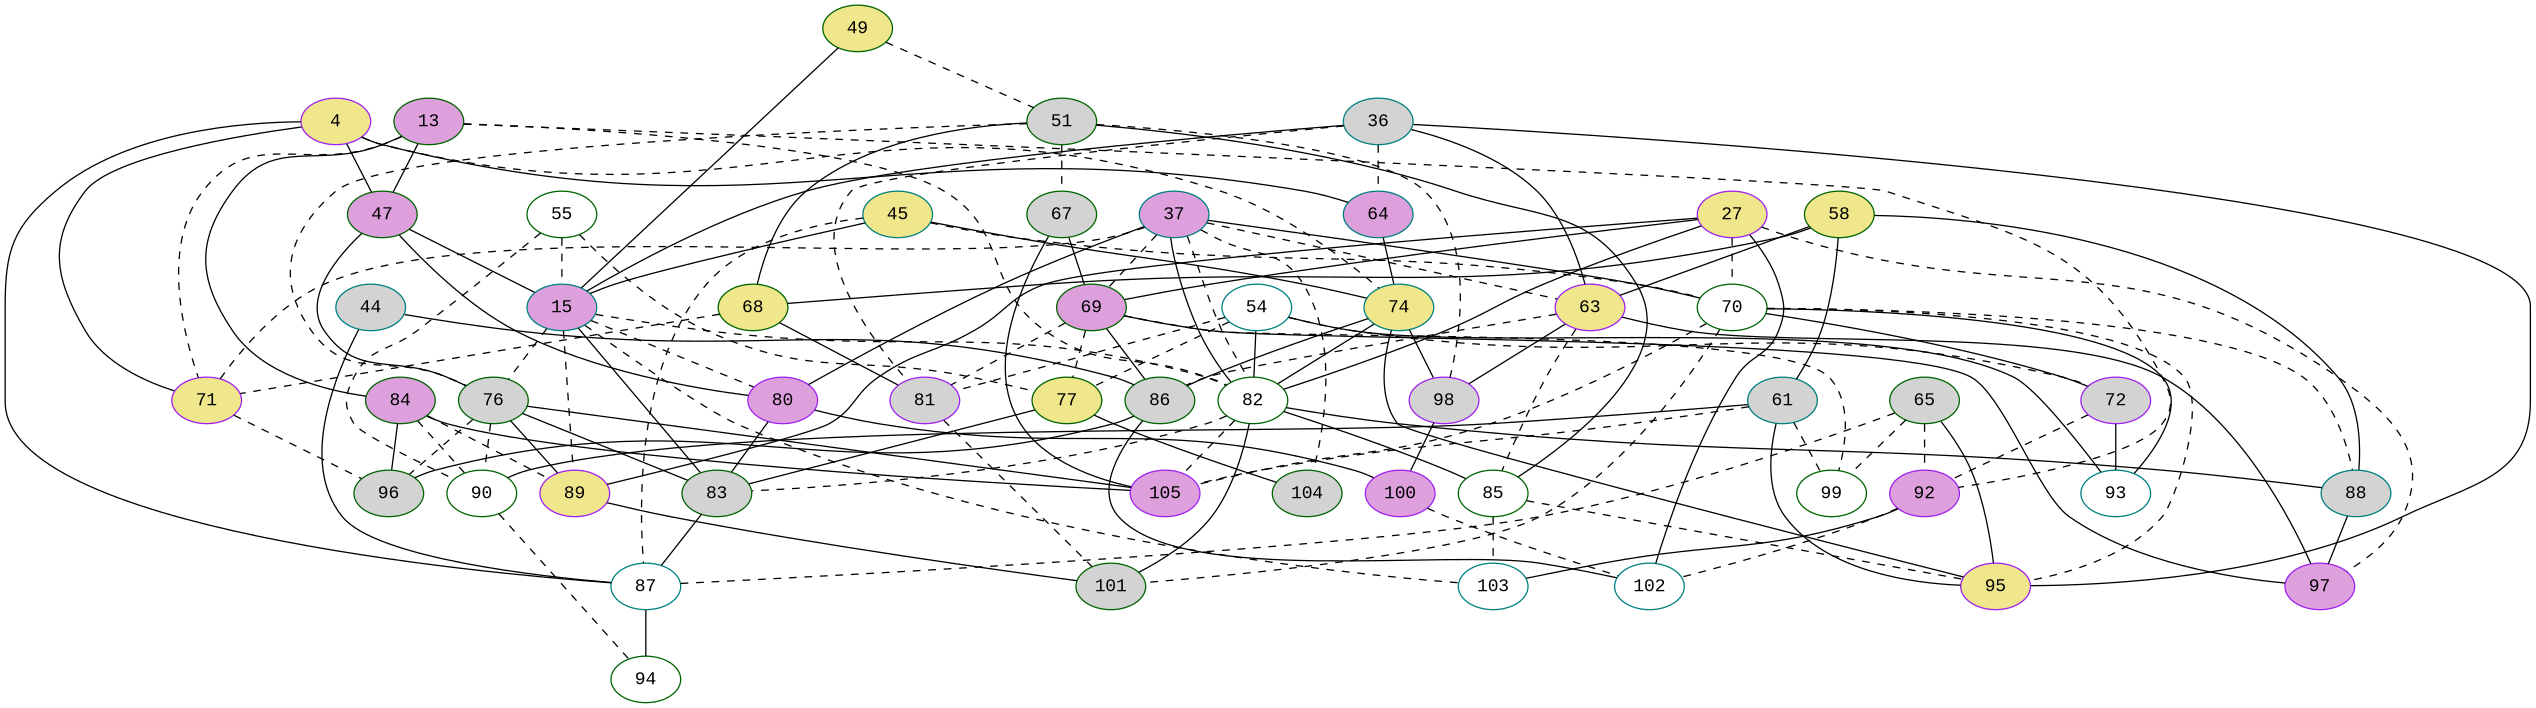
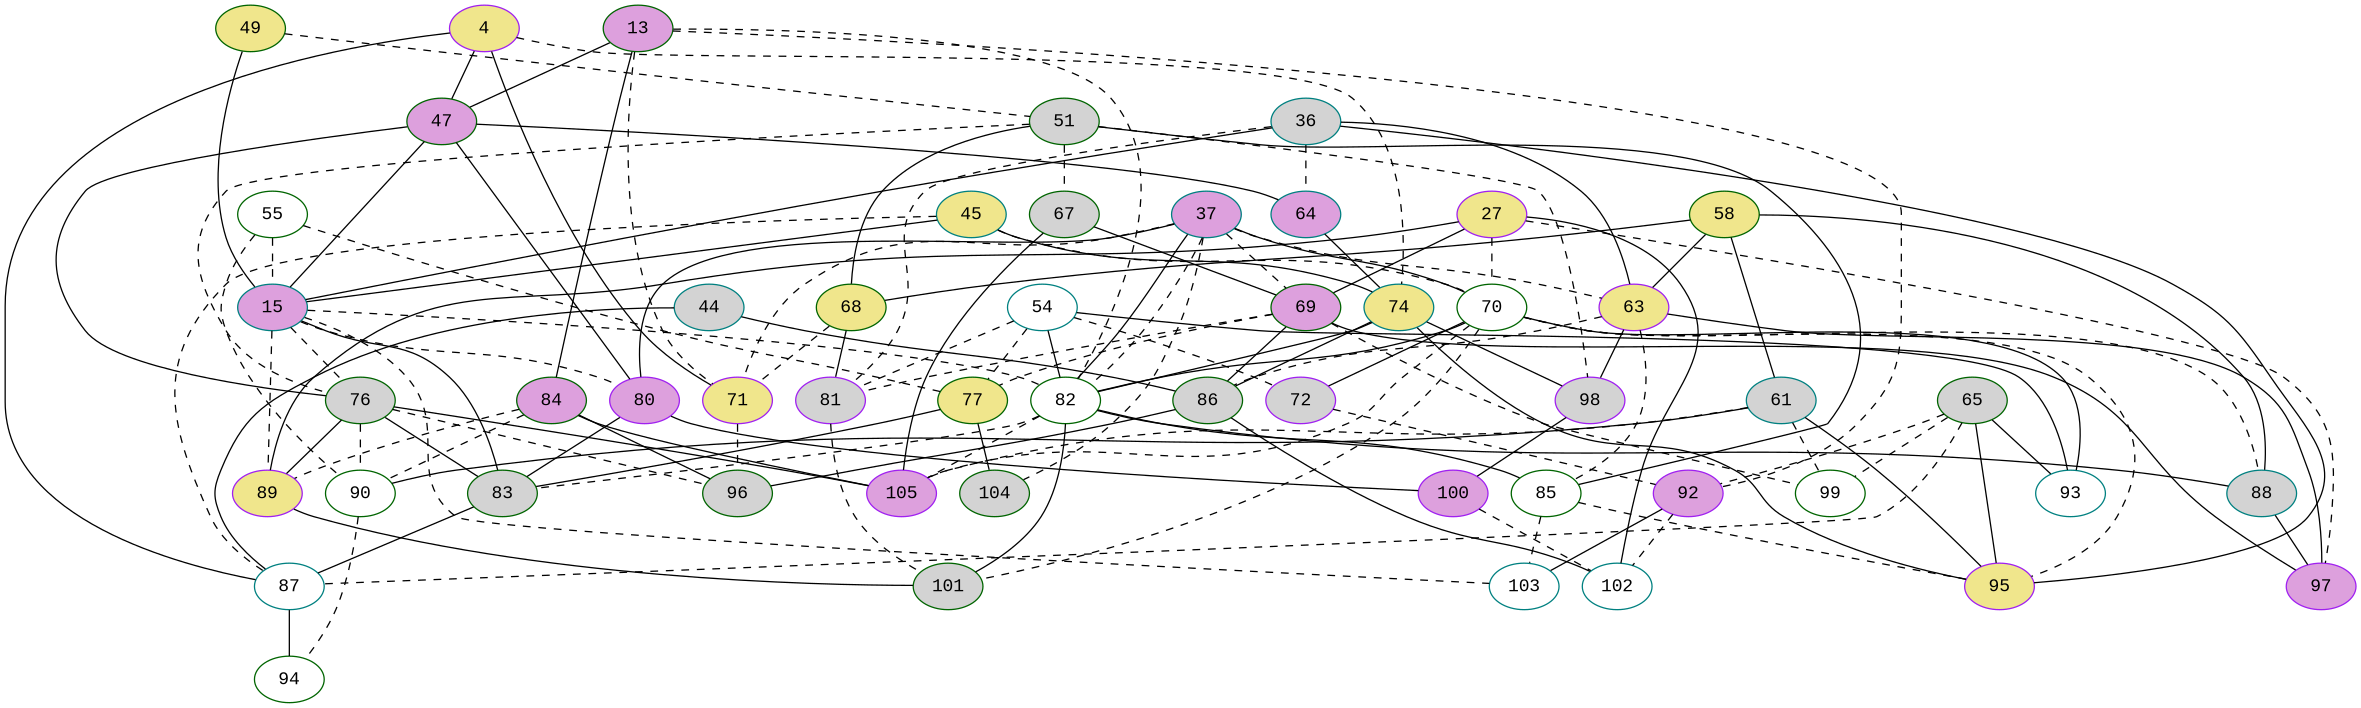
(804, 181) -> (879, 148)
(1493, 308) -> (1264, 363)
(2116, 442) -> (2021, 447)
